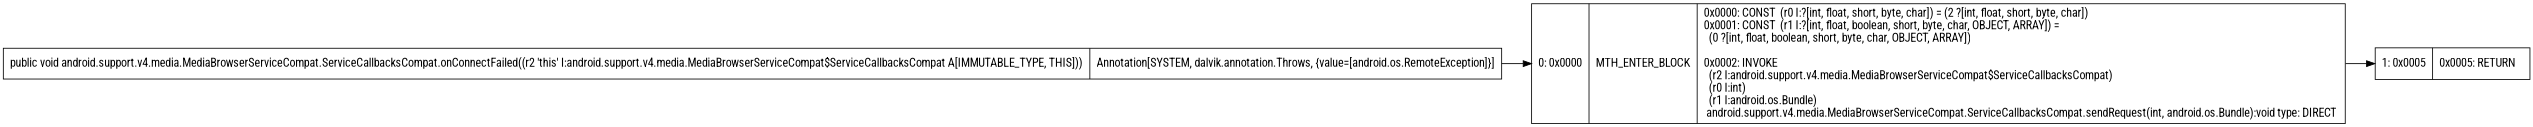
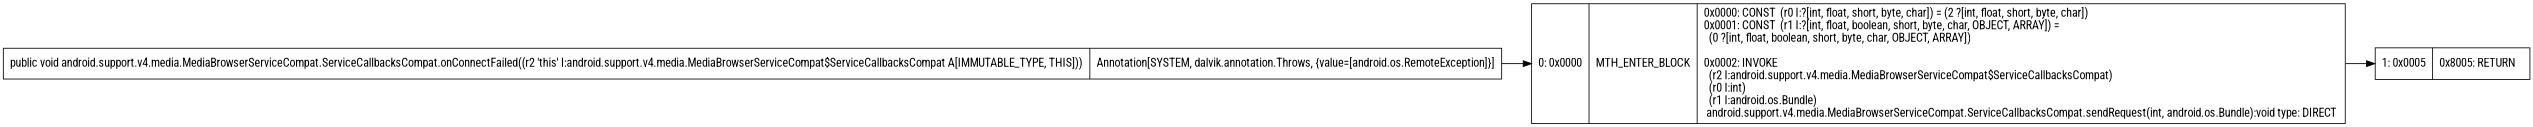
(2481, 63) -> (2481, 63)
